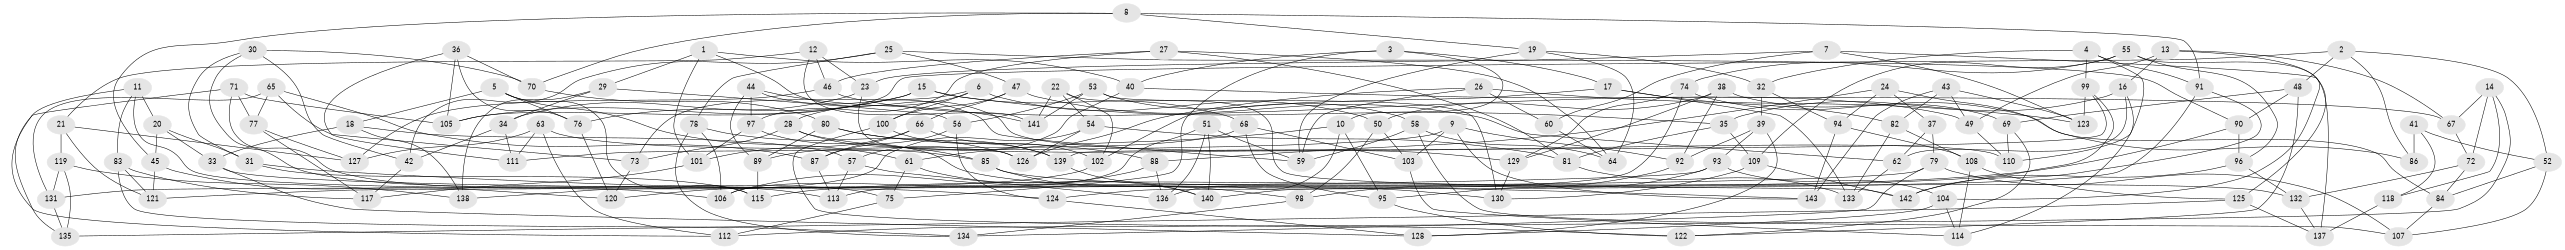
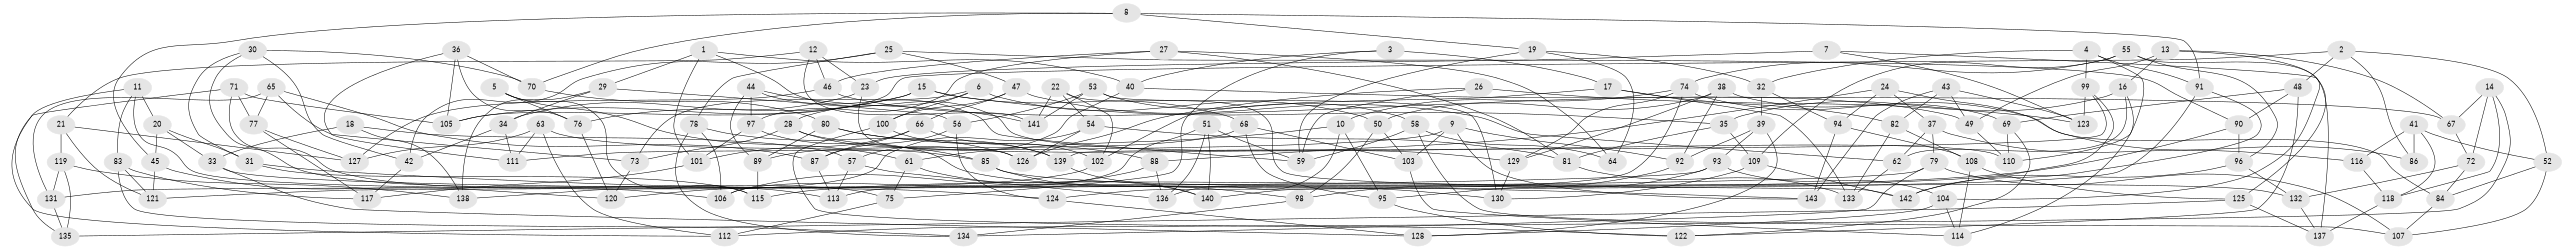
(1503, 85) -> (1511, 100)
(422, 106) -> none
(1549, 125) -> none
none -> (2357, 162)
